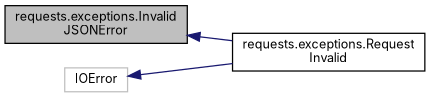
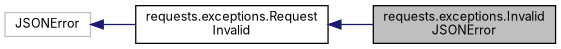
(216, 39) -> (357, 25)
(96, 80) -> (48, 25)
